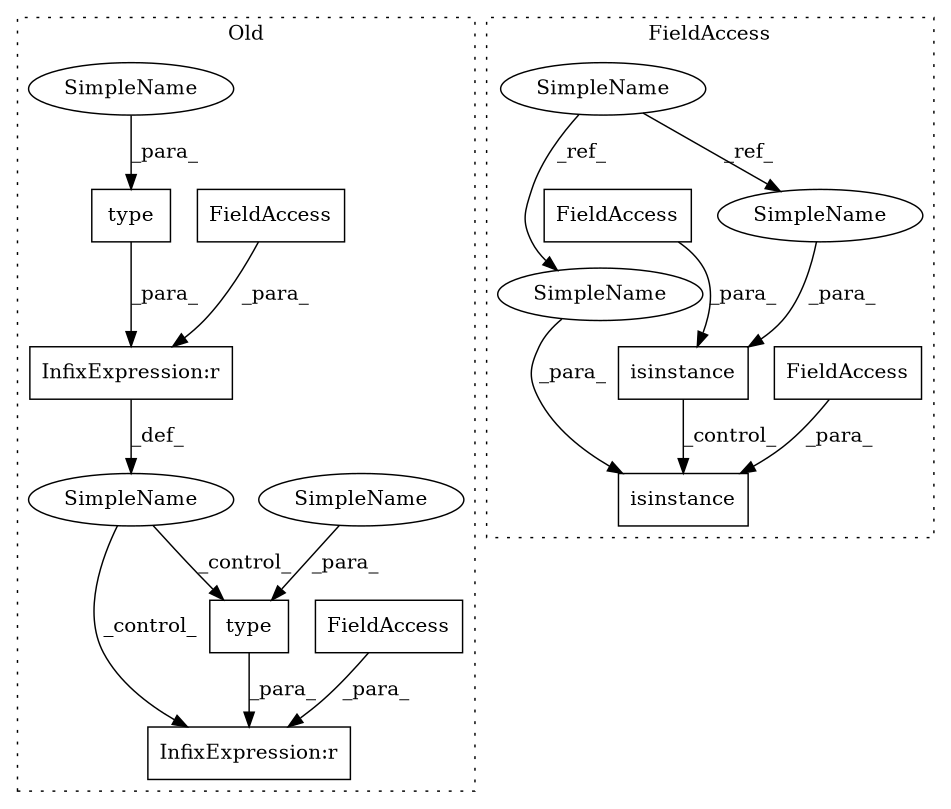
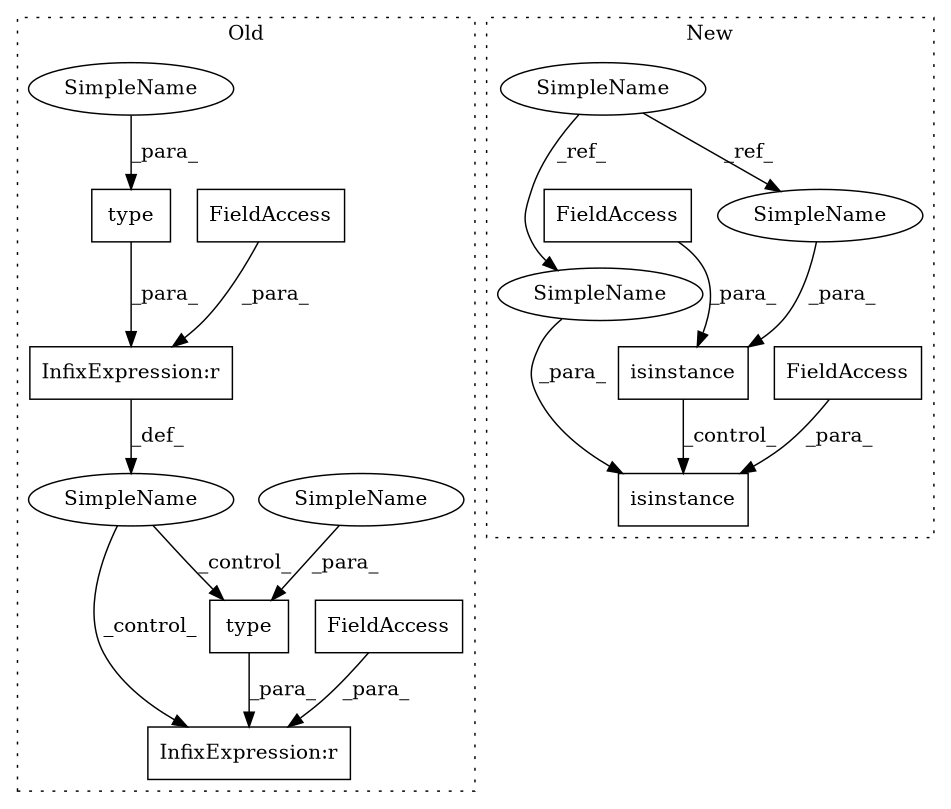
(710, 34) -> (710, 34)
